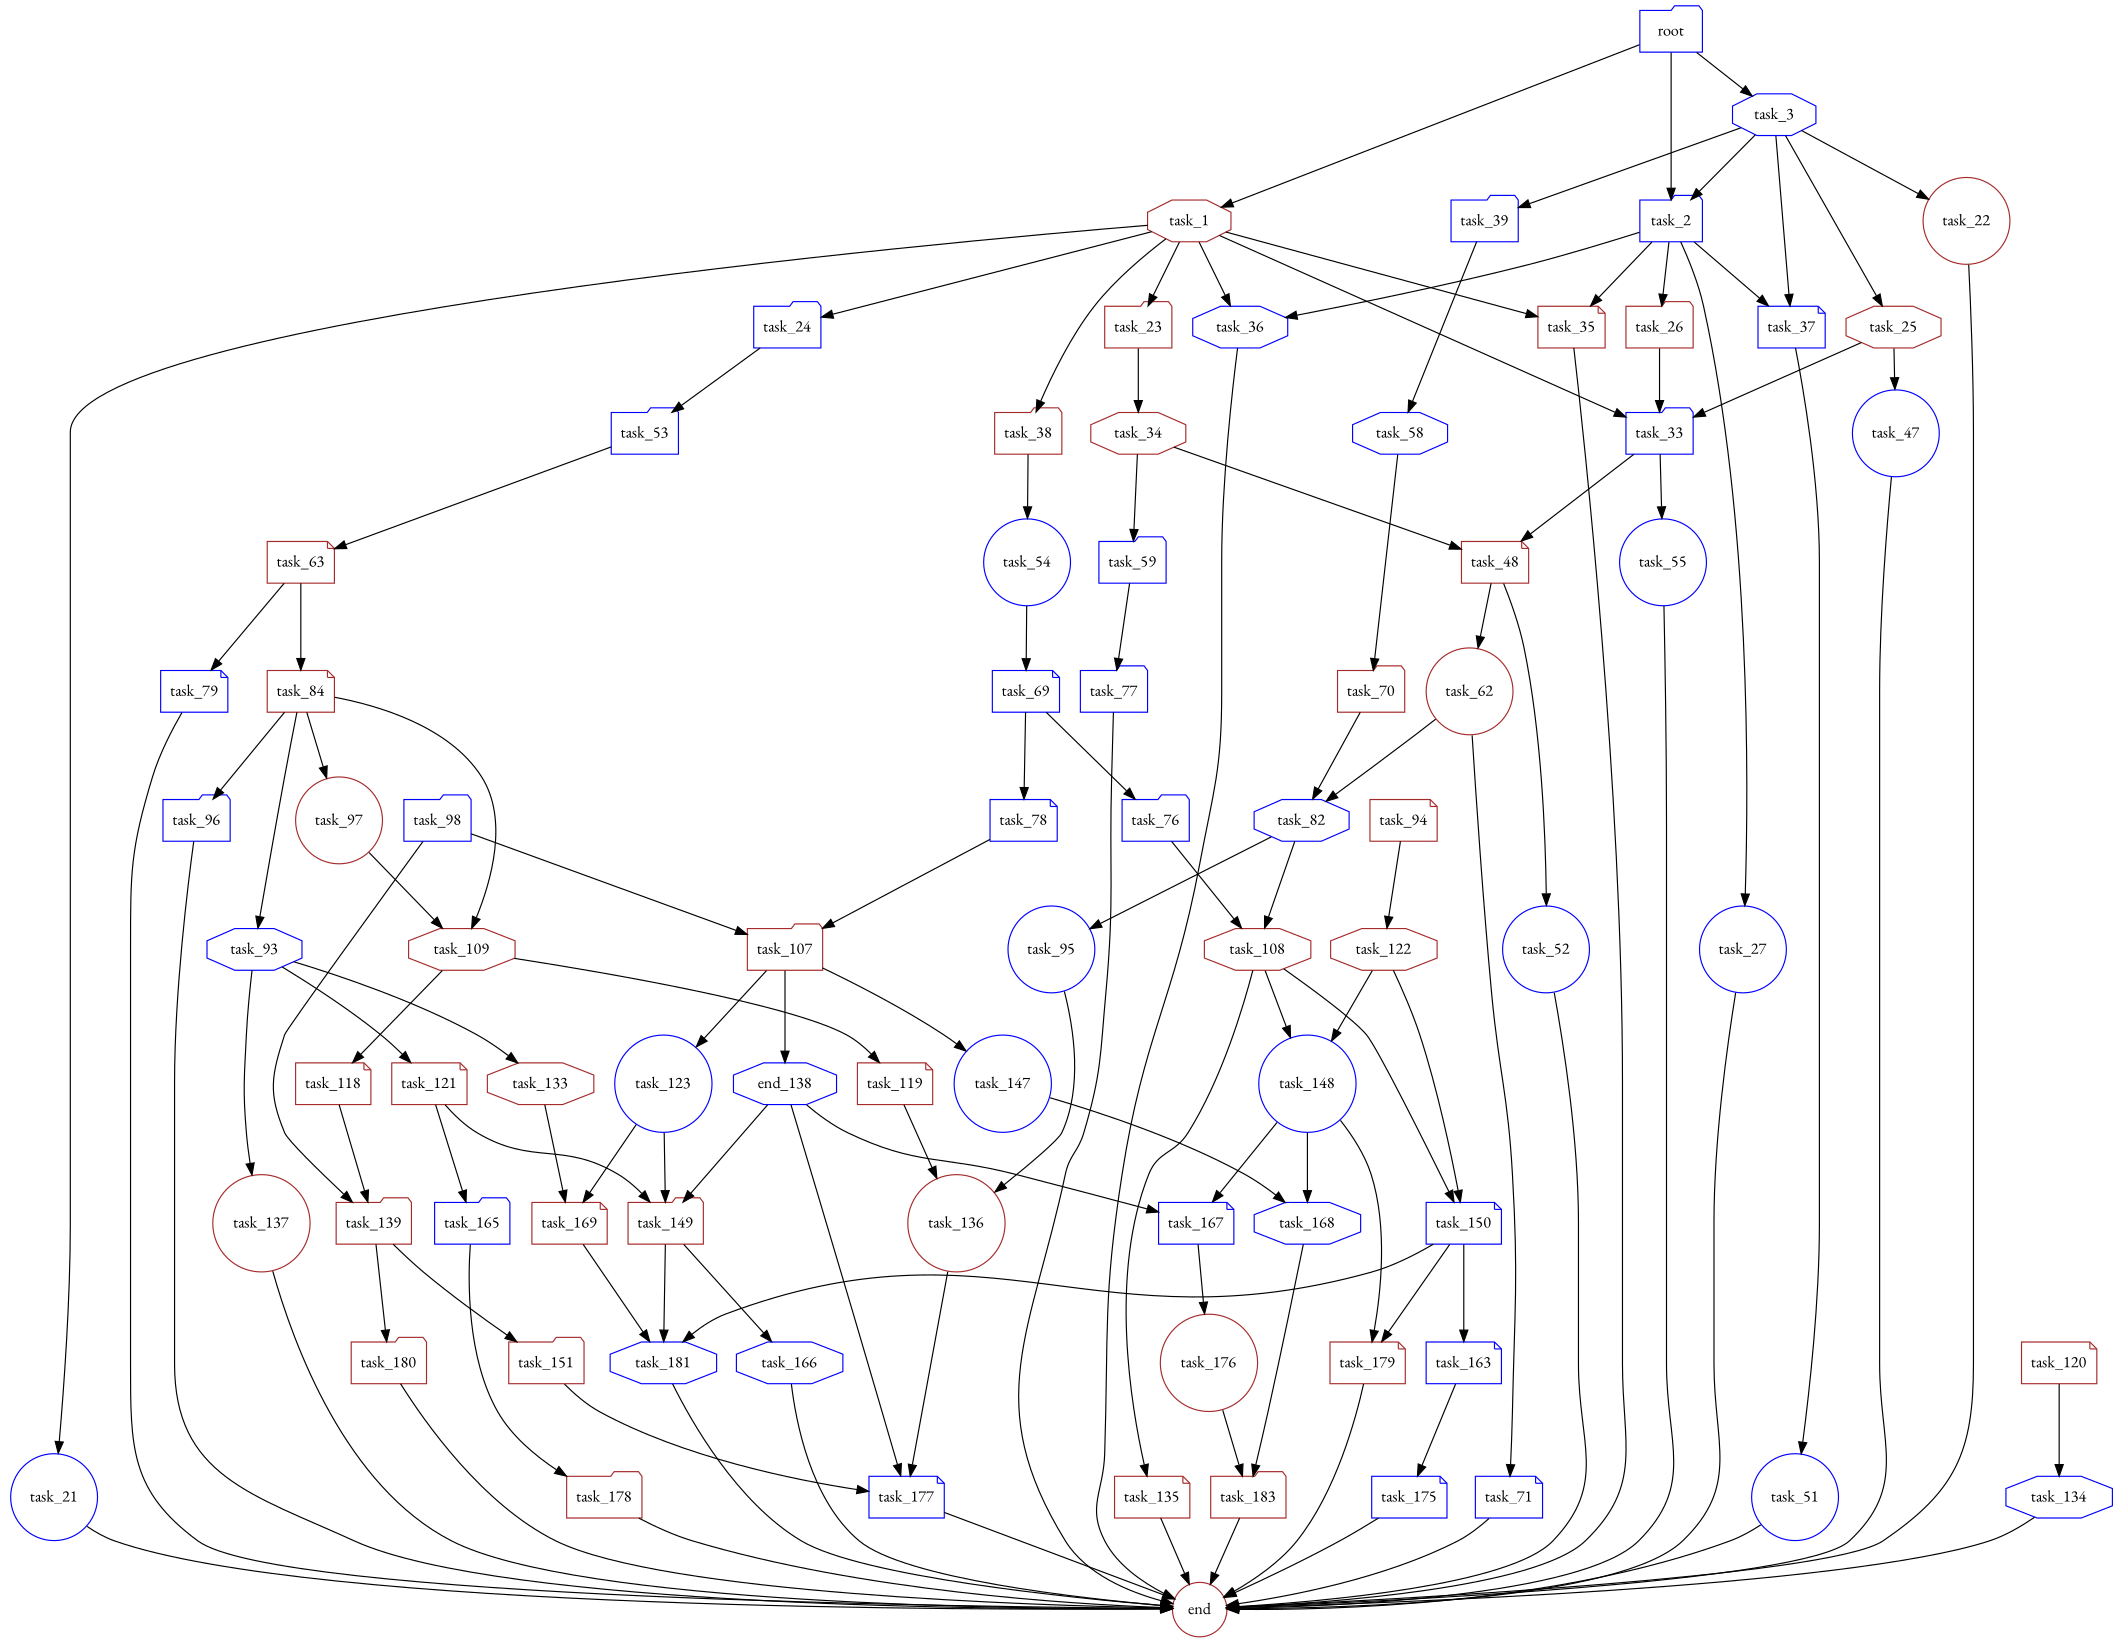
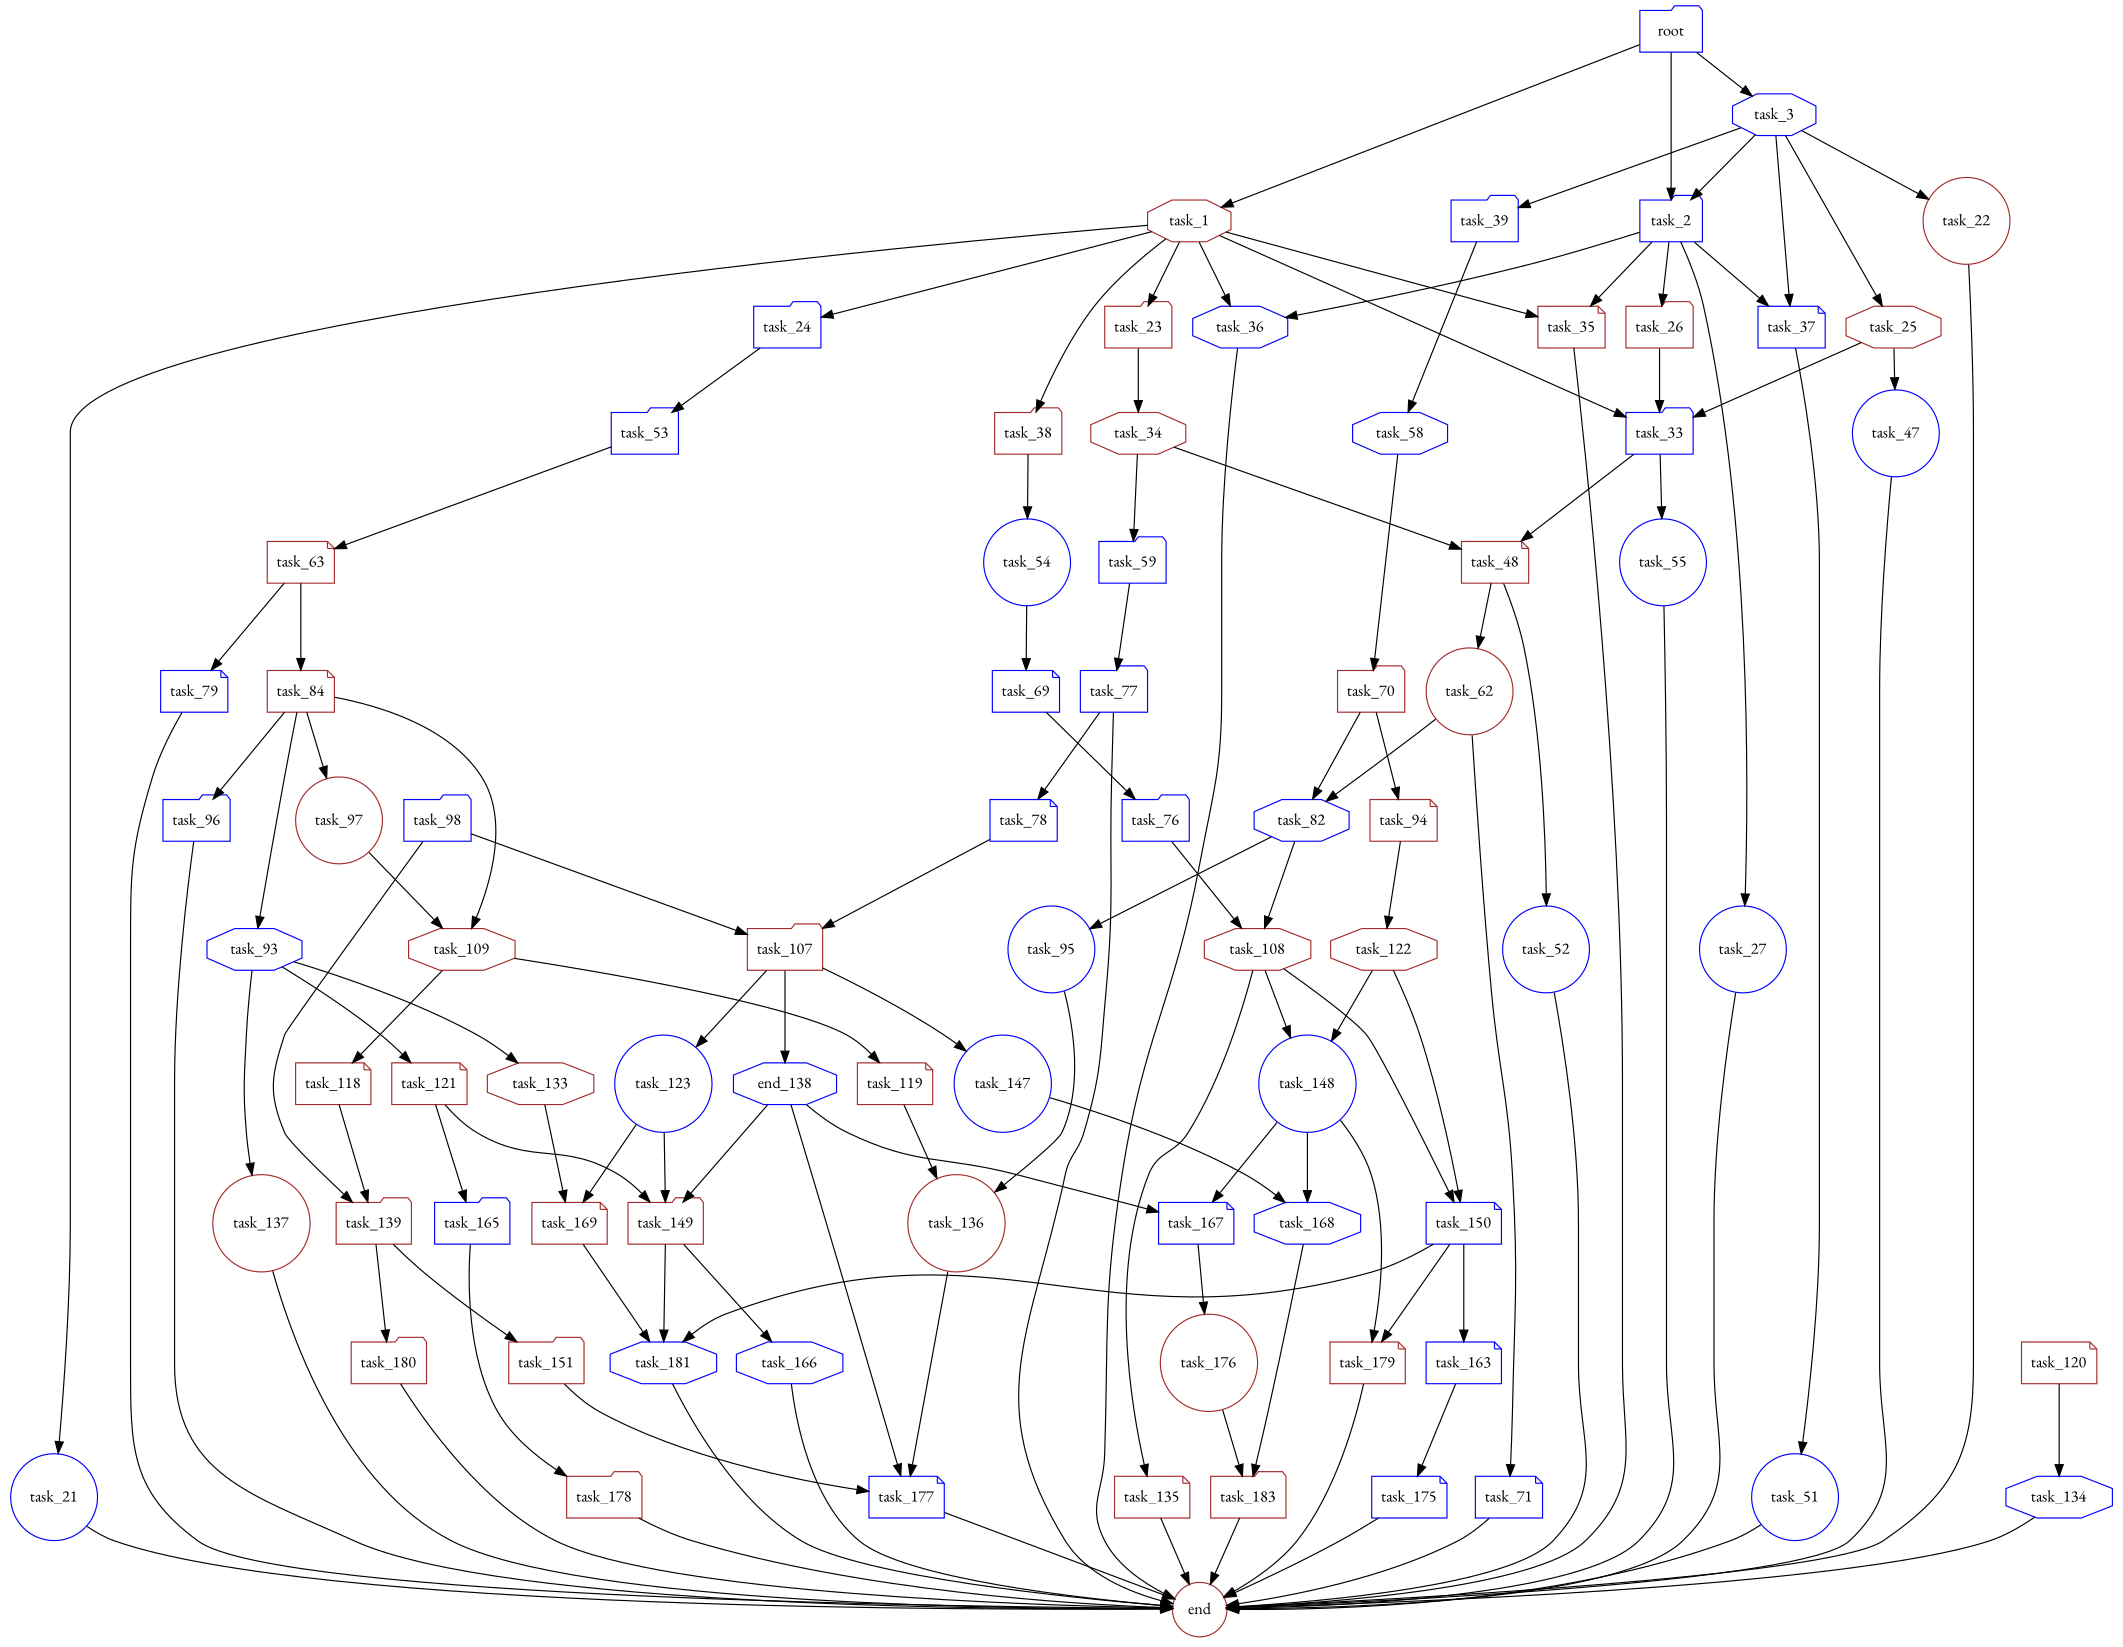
none -> (1385, 748)
(1025, 750) -> (1072, 751)
